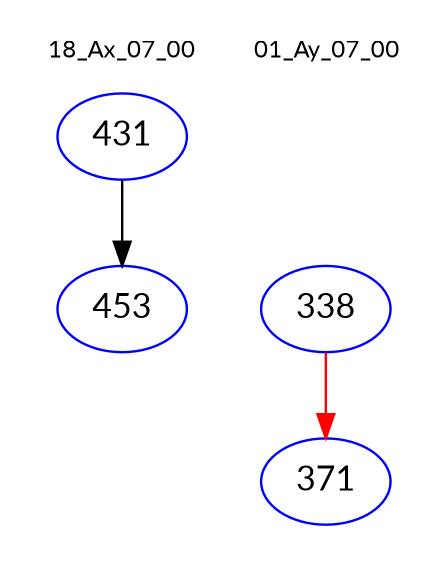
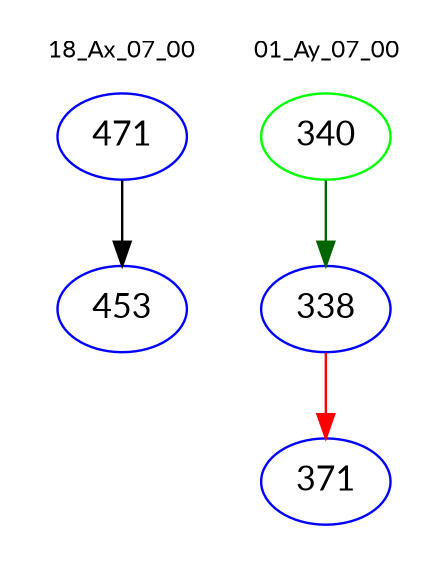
(122, 137) -> (122, 137)
none -> (326, 137)
